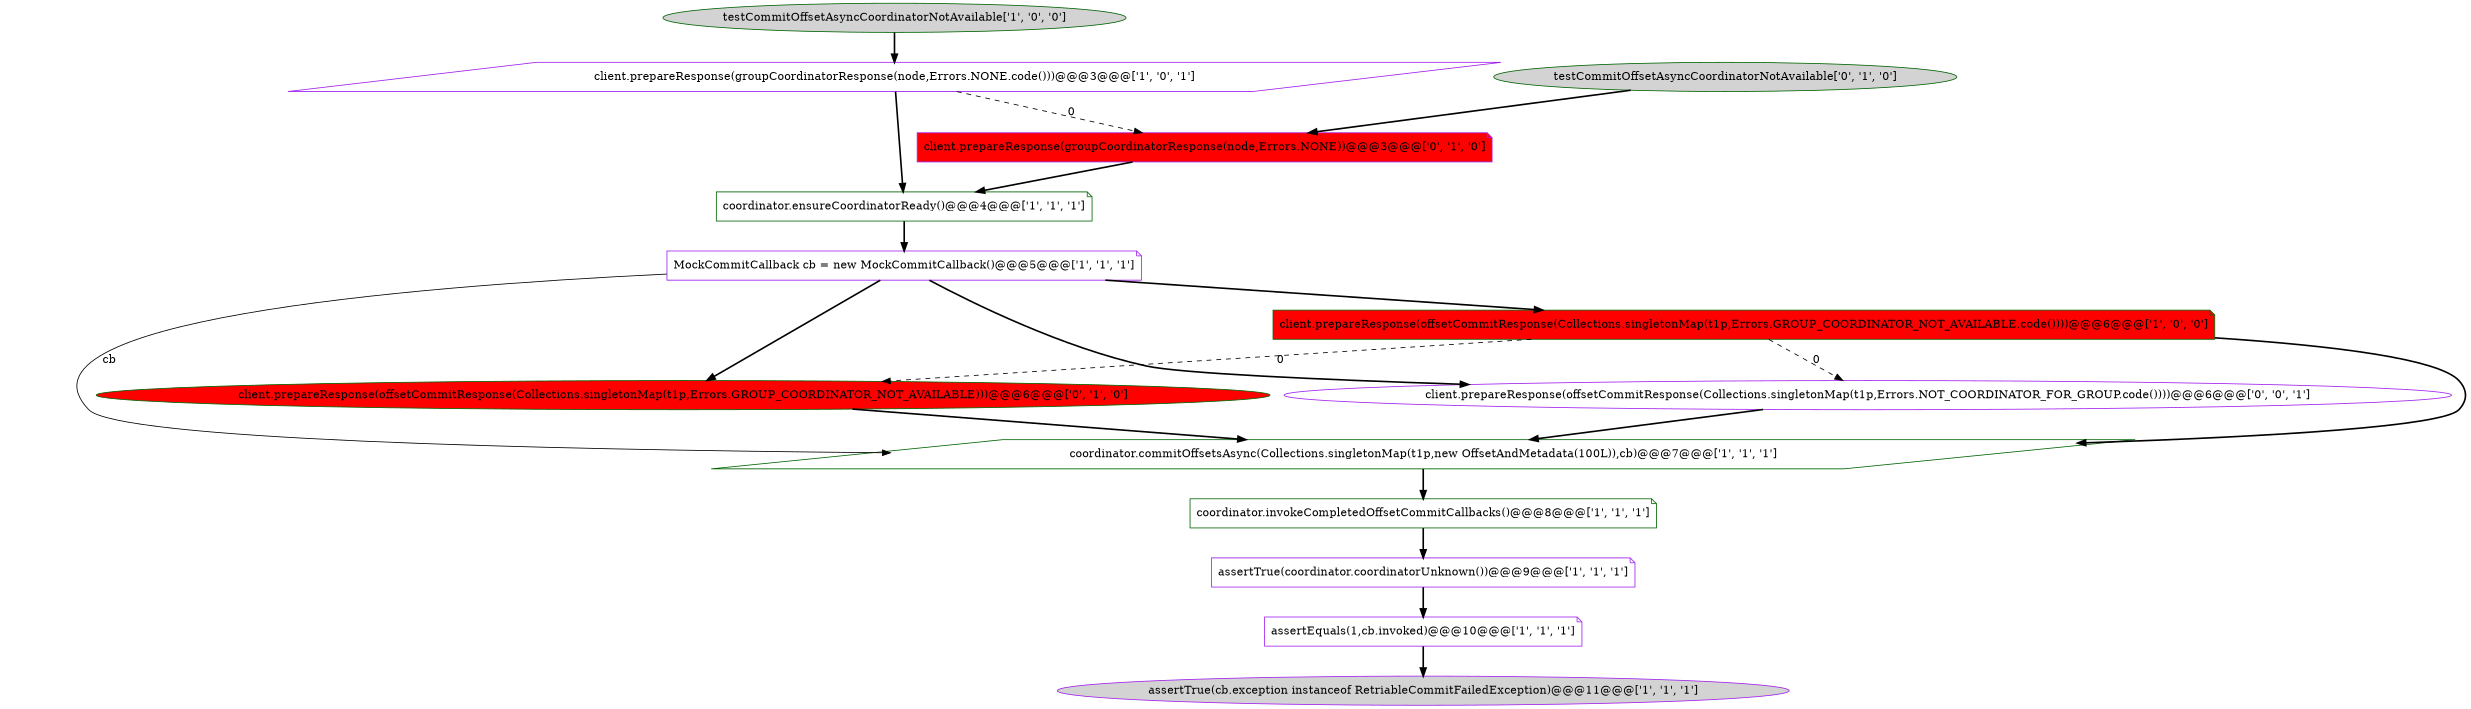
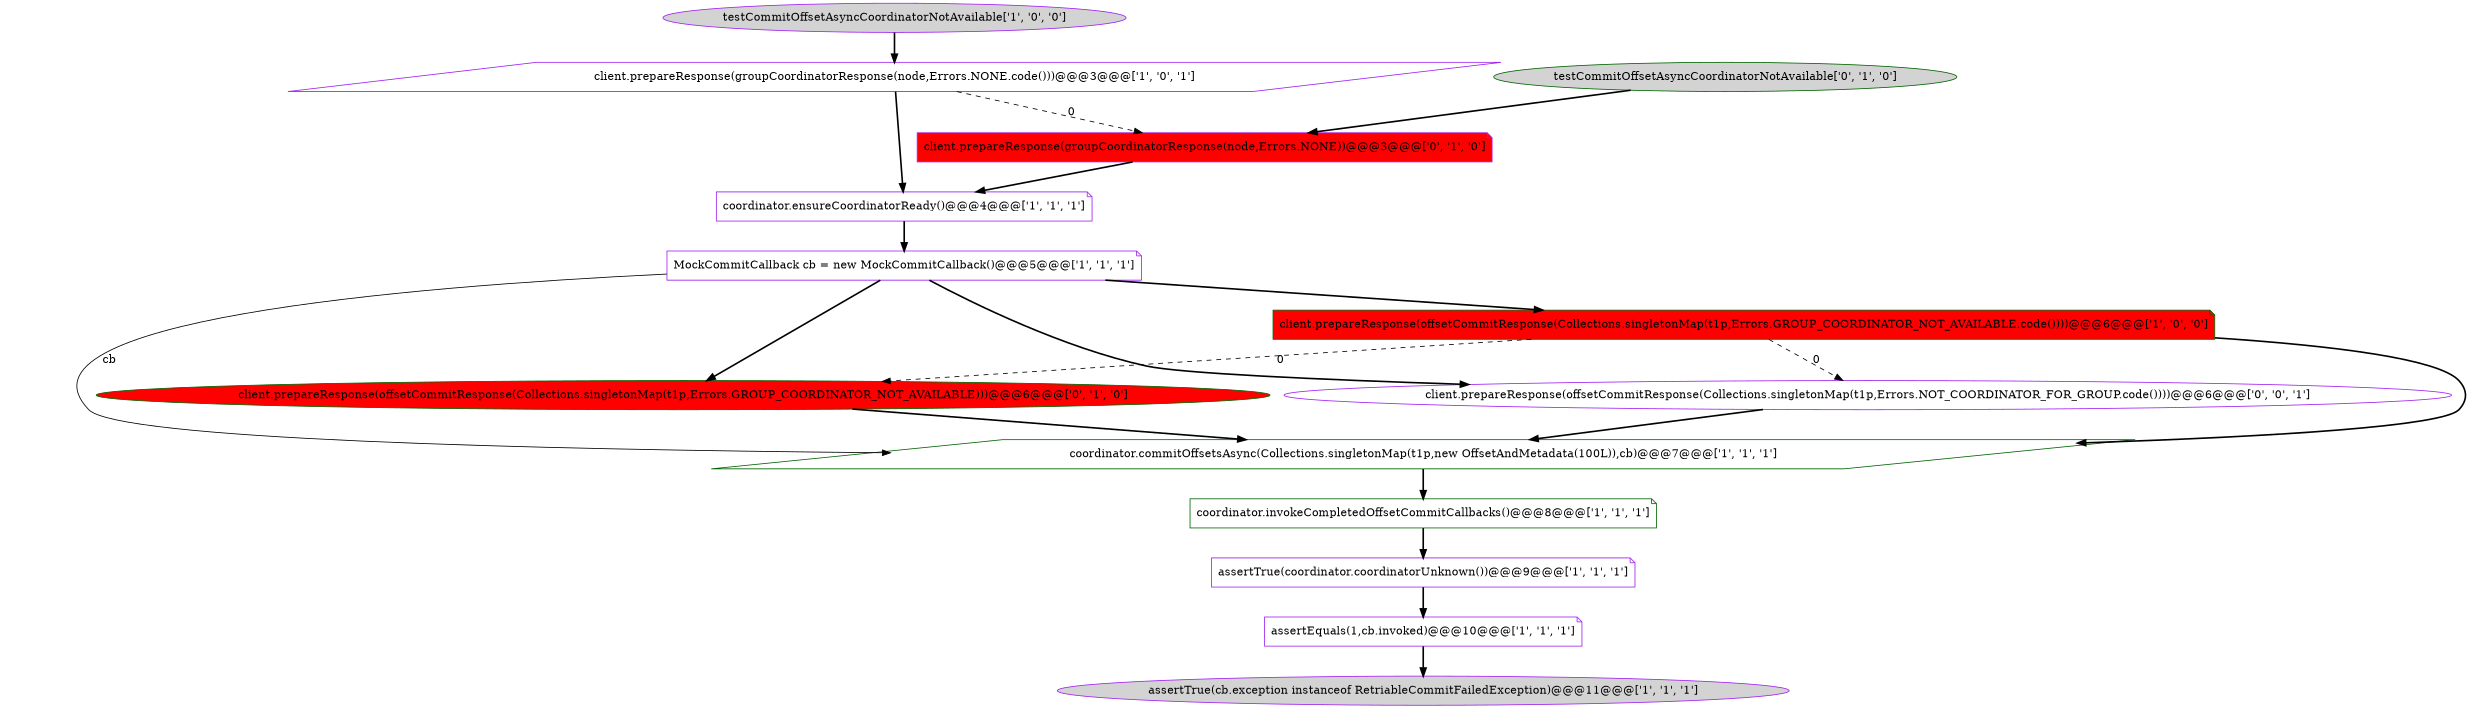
(895, 18) -> (895, 18)
(904, 206) -> (904, 206)
